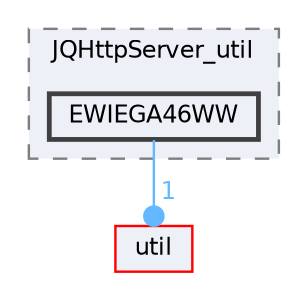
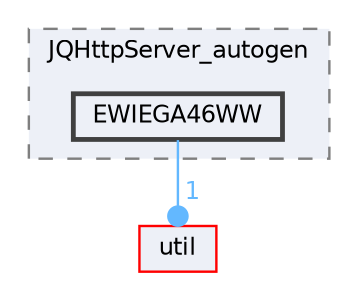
(154, 52) -> (179, 52)
